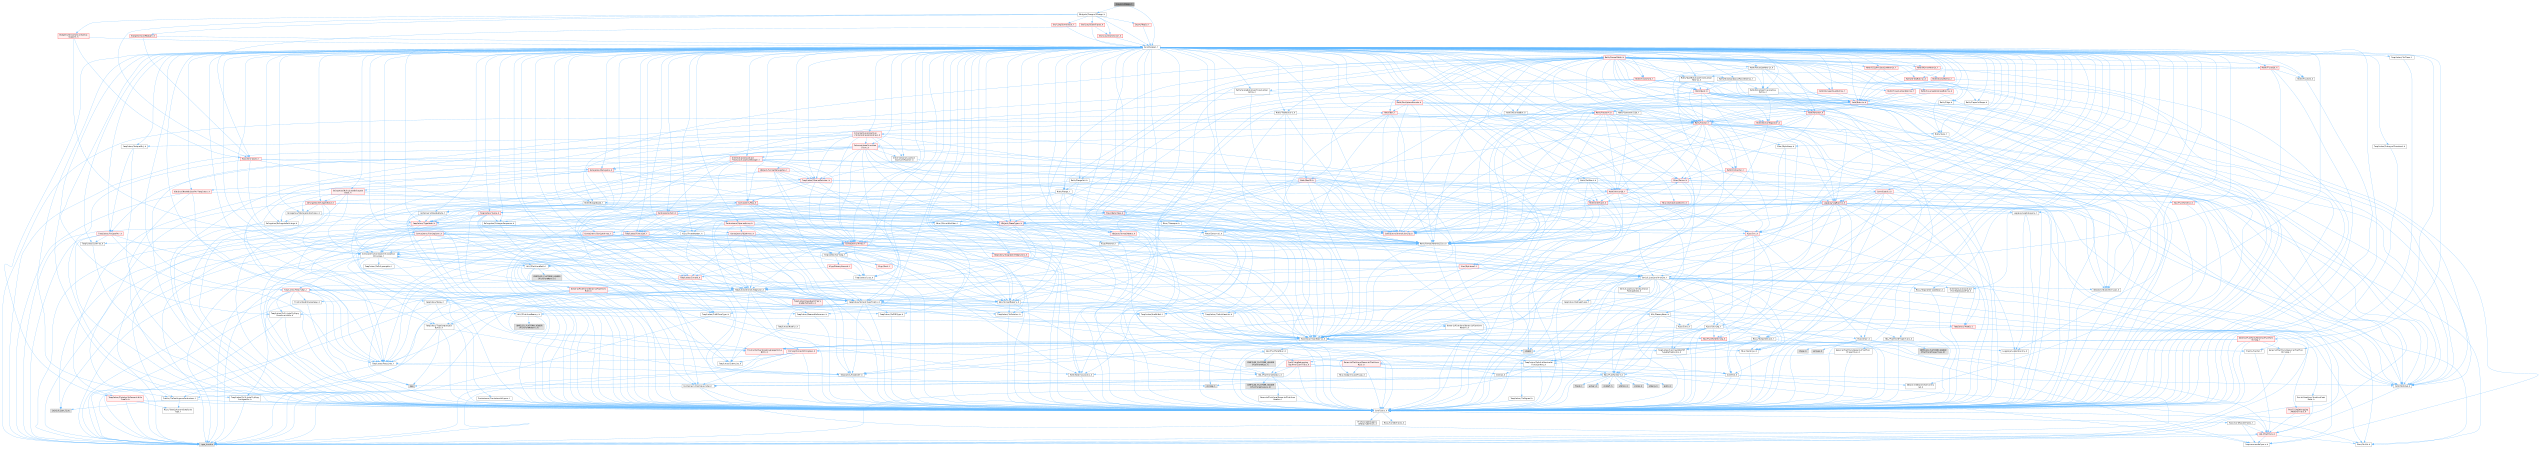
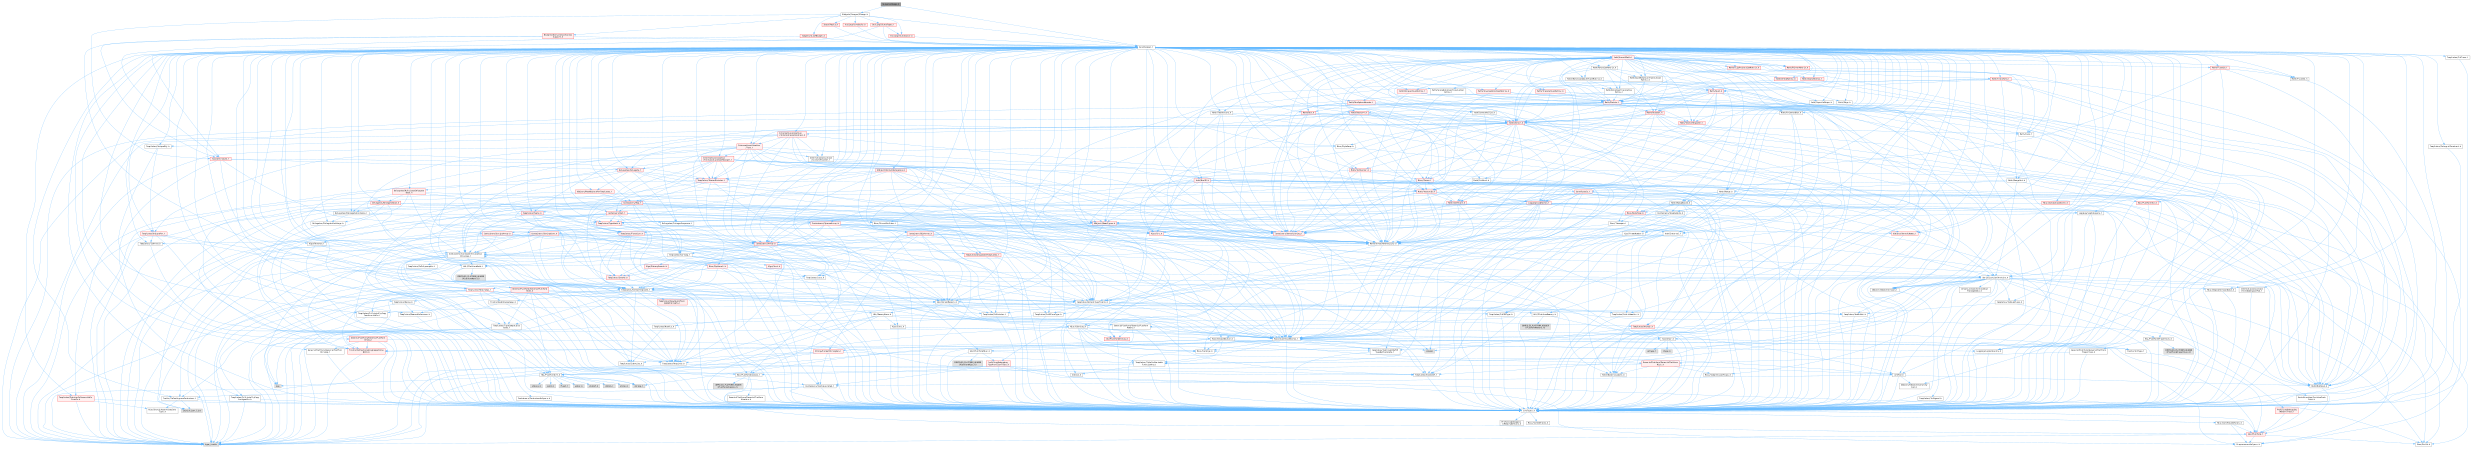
(507, 206) -> (1056, 206)
(2254, 351) -> (2136, 351)
